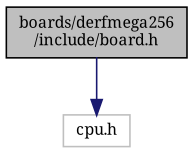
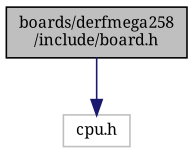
(97, 32) -> (97, 32)
